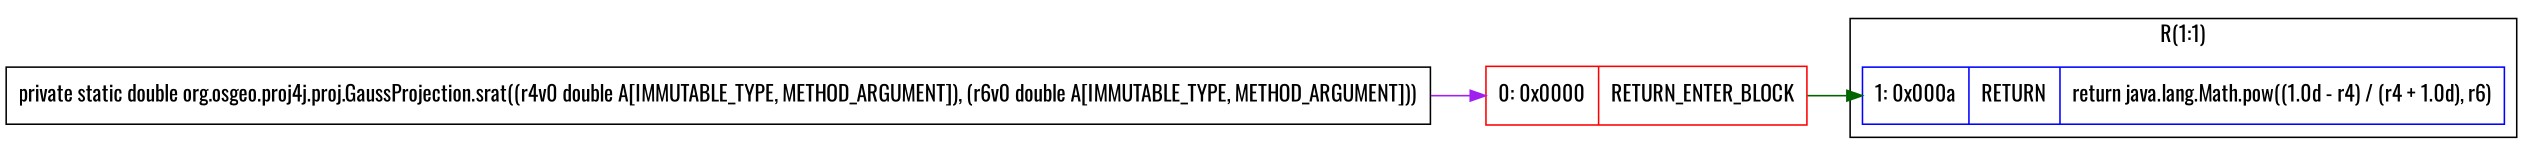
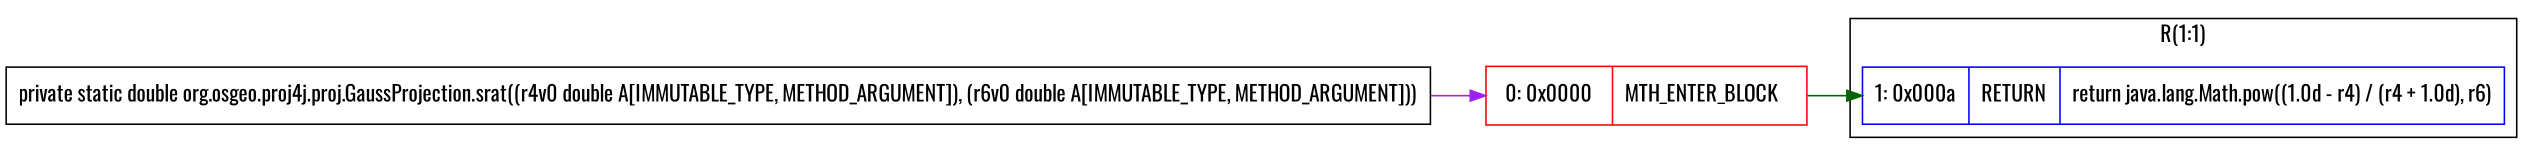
(1703, 95) -> (1702, 95)
